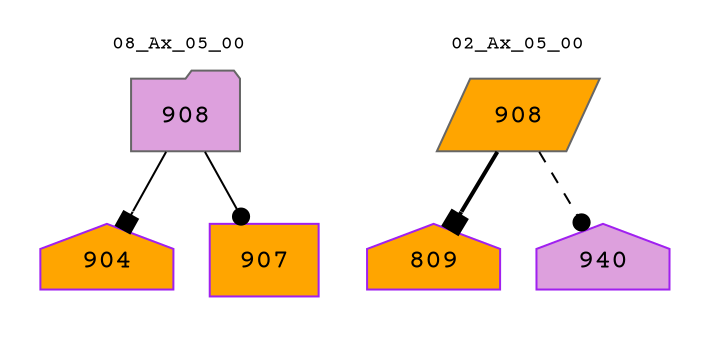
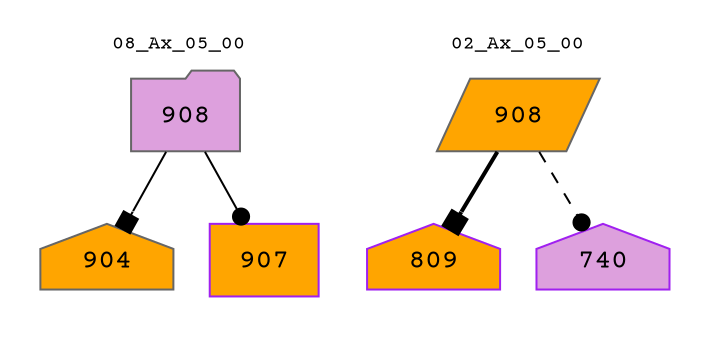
(107, 260) -> (107, 260)
(603, 260) -> (603, 260)
